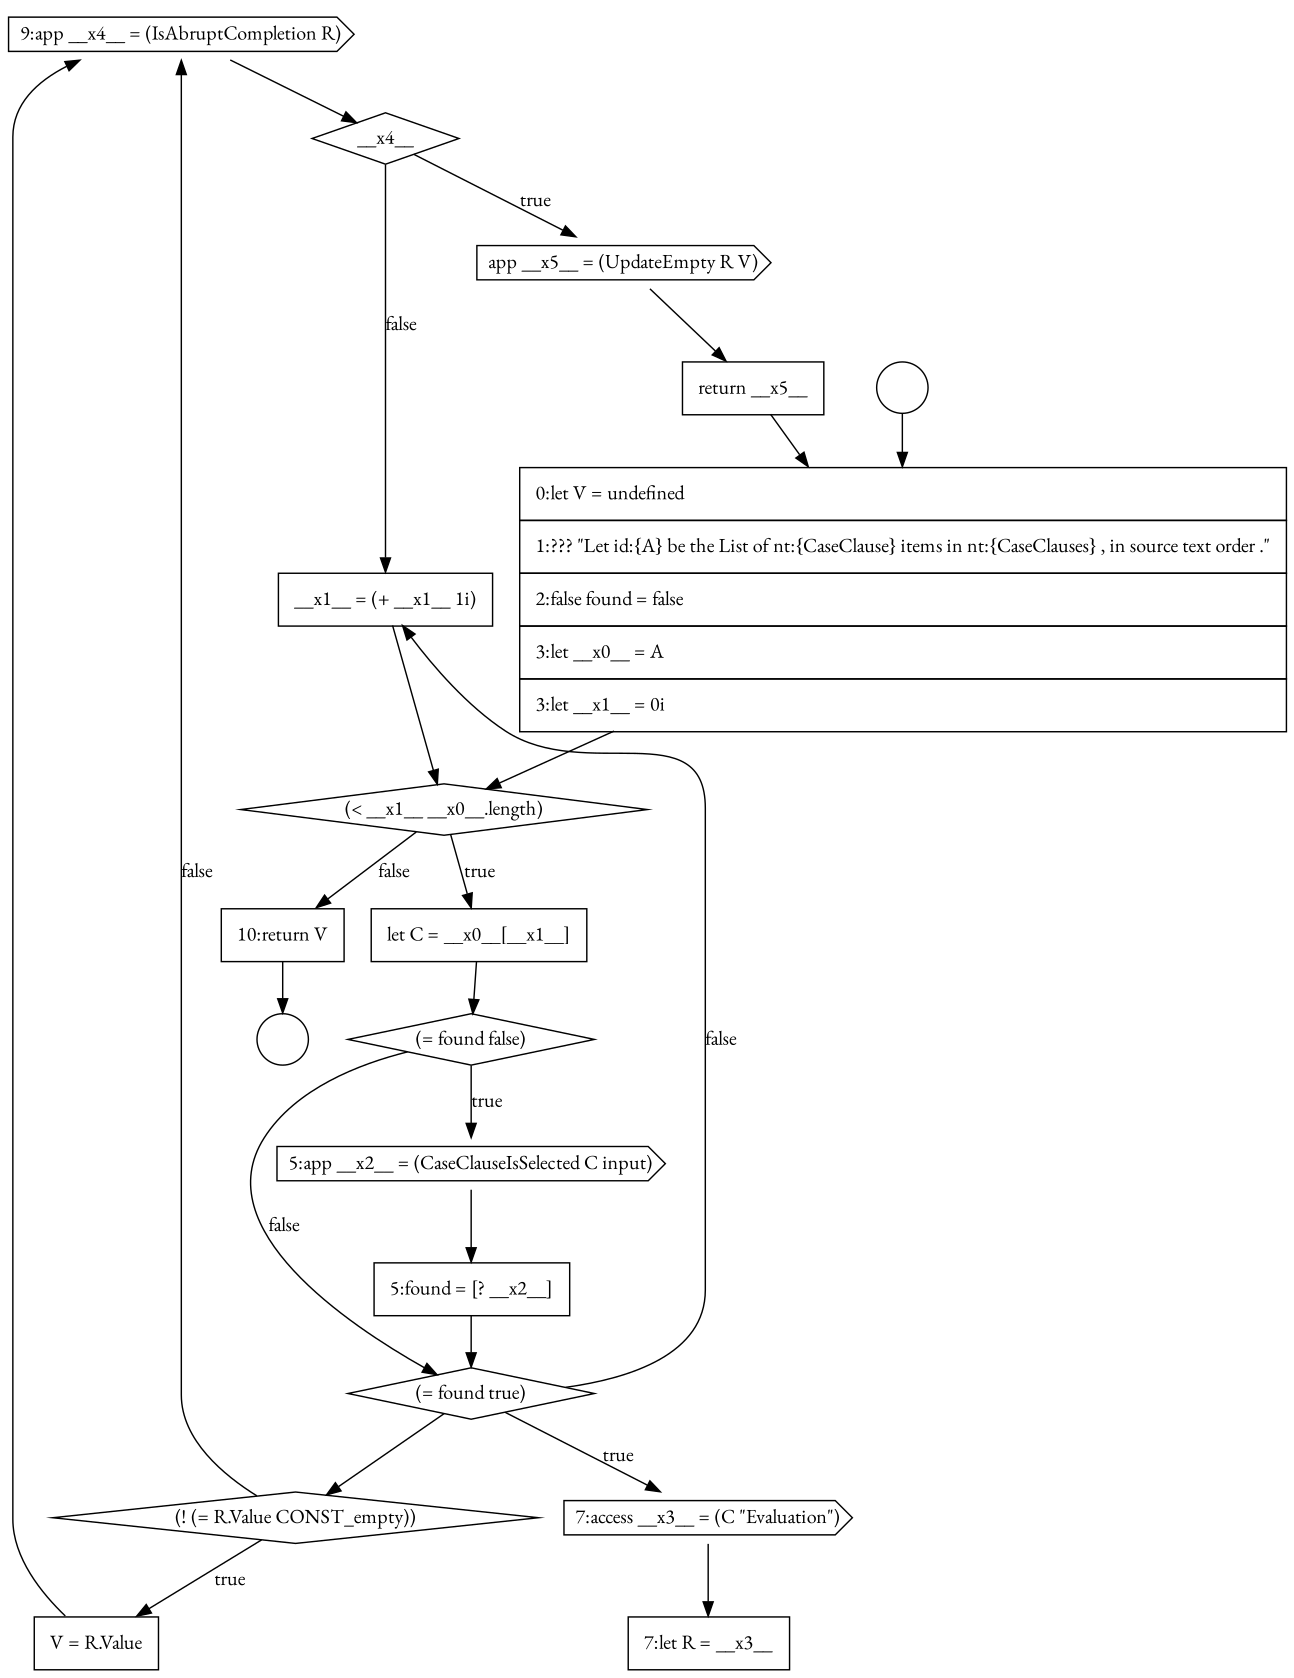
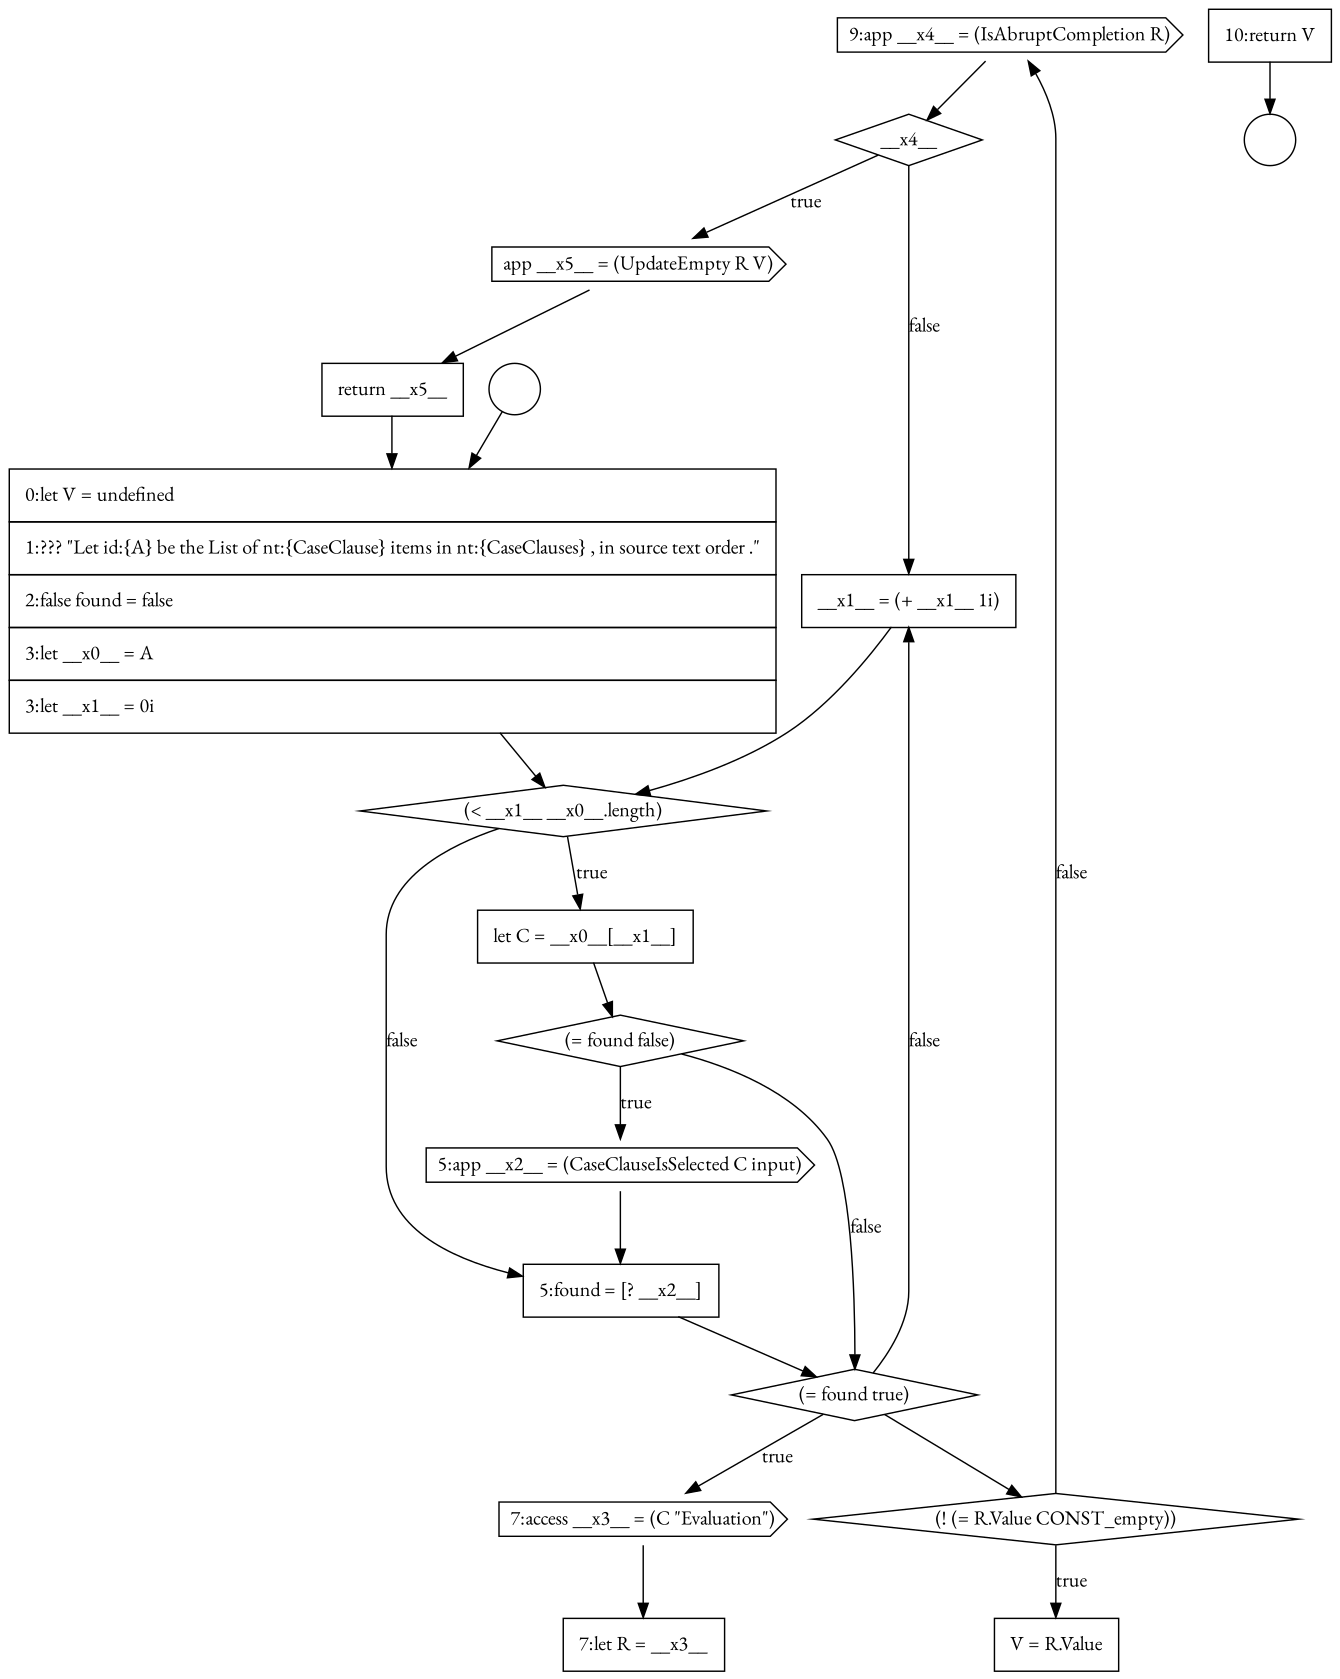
(13, 838) -> none
(372, 865) -> (386, 1055)
